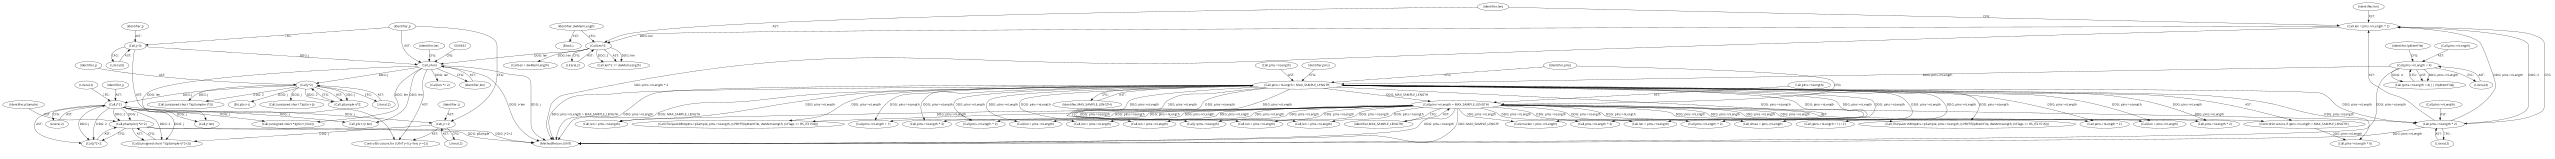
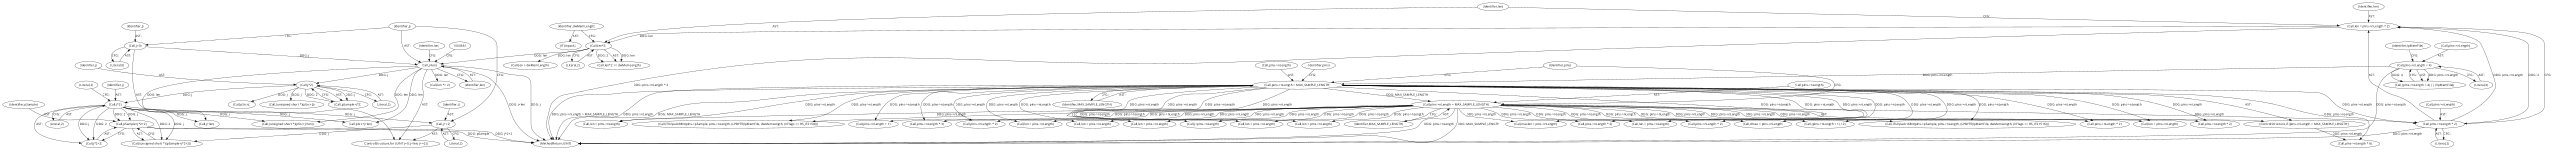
(568, 46) -> (568, 46)
(186, 105) -> none
(242, 105) -> (242, 105)
none -> (1651, 118)
